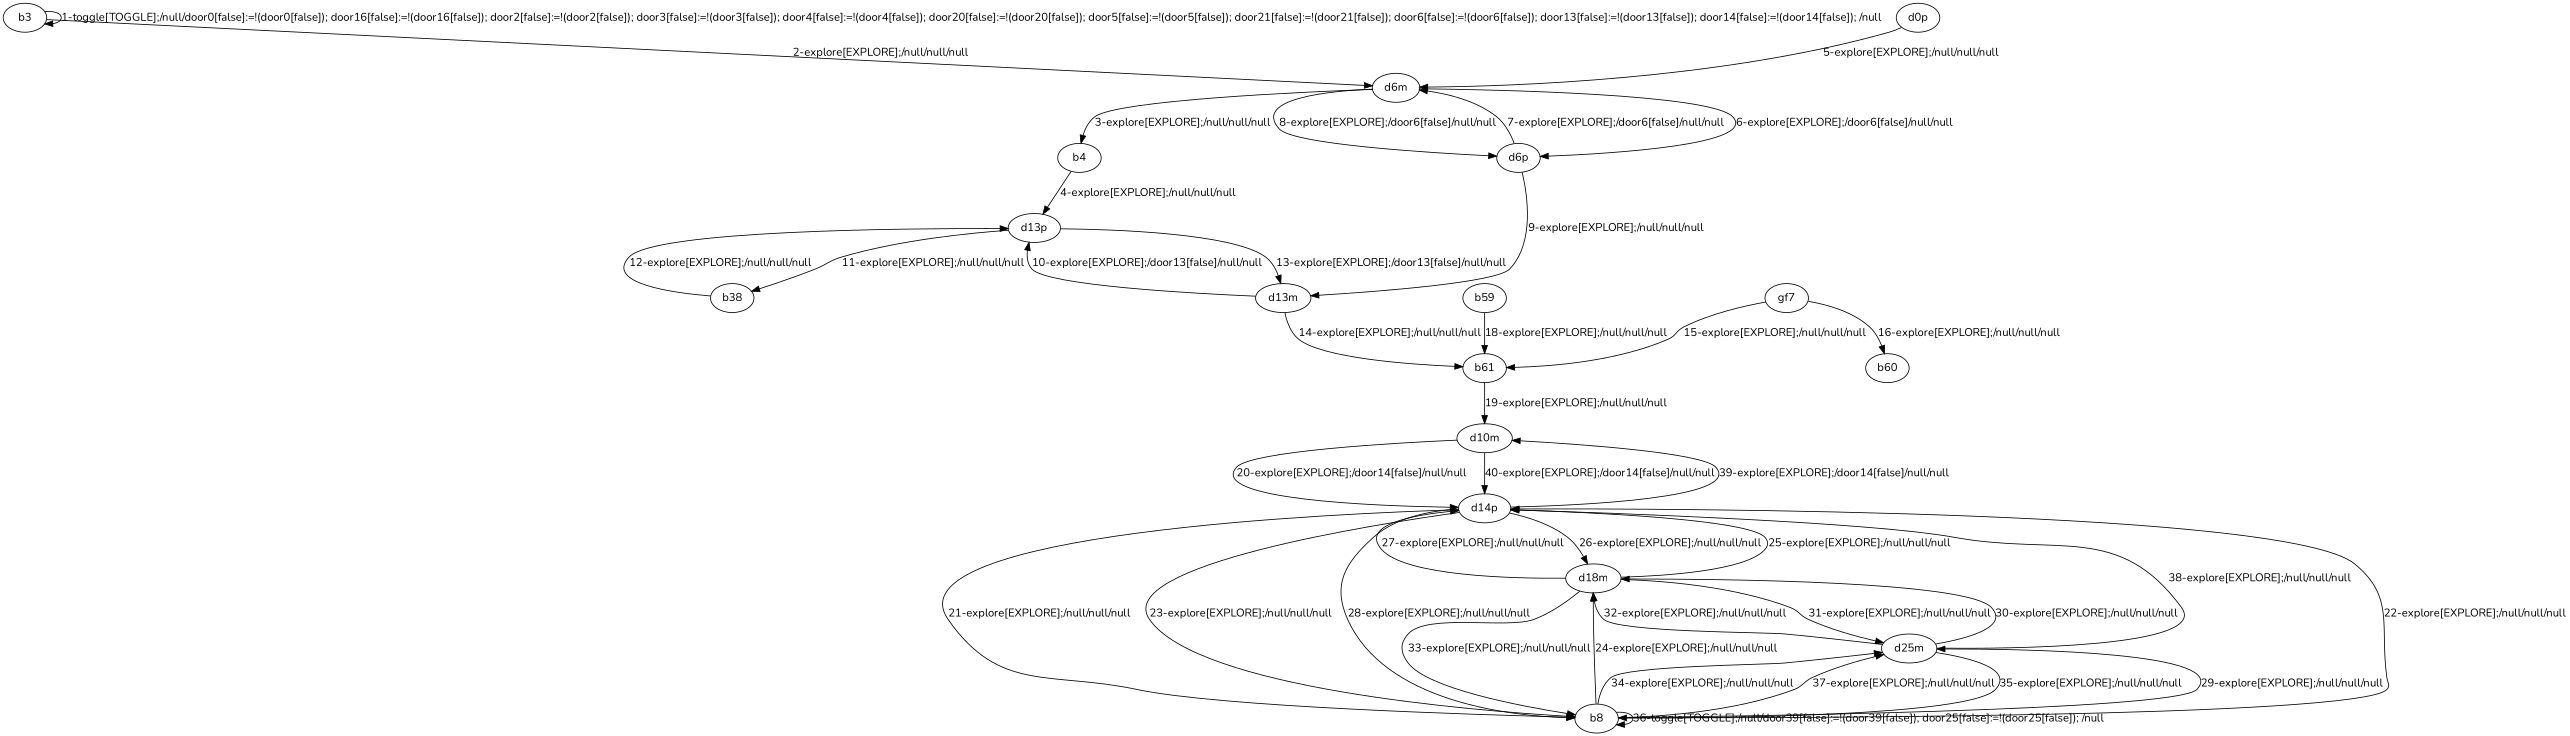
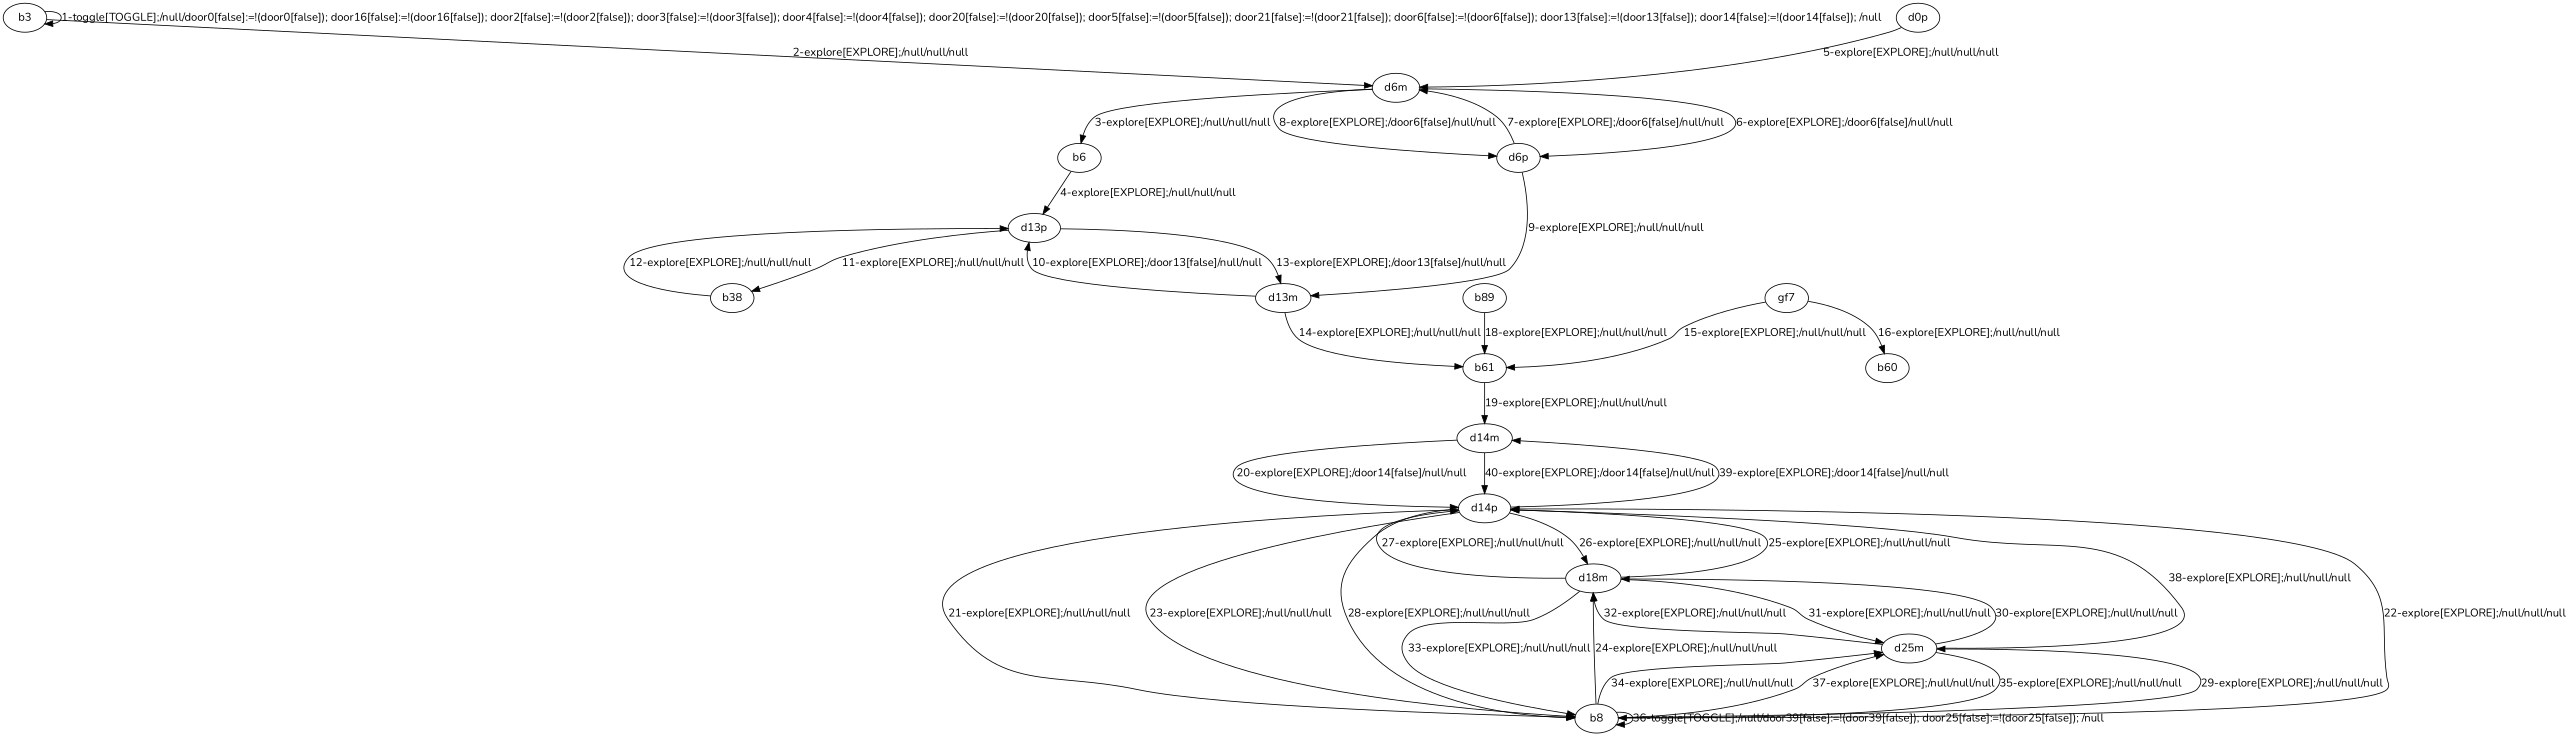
(1079, 158) -> (1079, 158)
(1485, 298) -> (1485, 298)
(1485, 438) -> (1485, 438)
